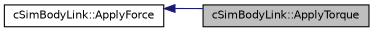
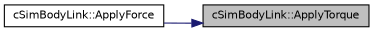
(189, 8) -> (178, 23)
